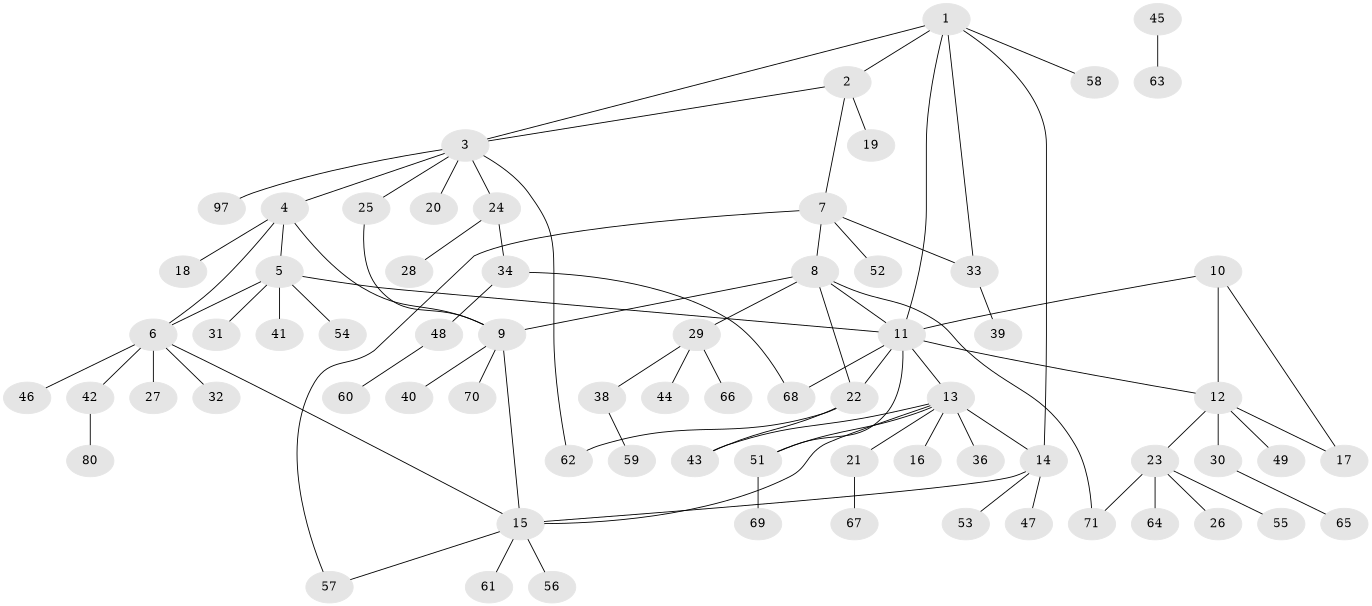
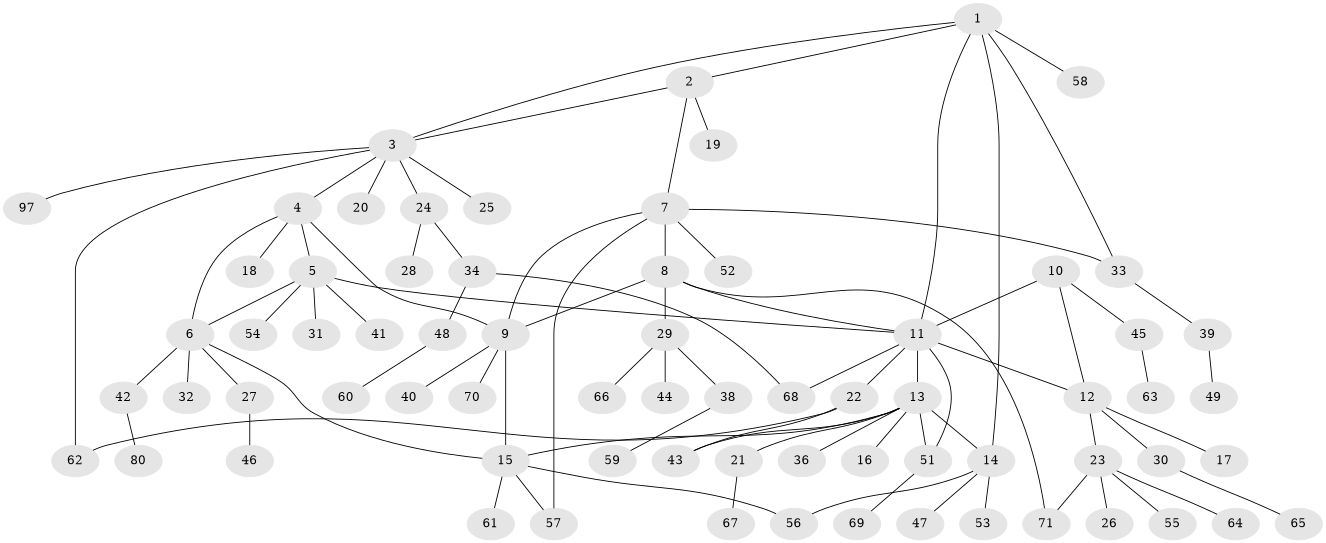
(374, 282) -> (557, 244)
(835, 335) -> none
(90, 366) -> (250, 430)
(1281, 366) -> (1098, 303)
(1250, 429) -> (1211, 366)
(786, 502) -> (905, 491)
